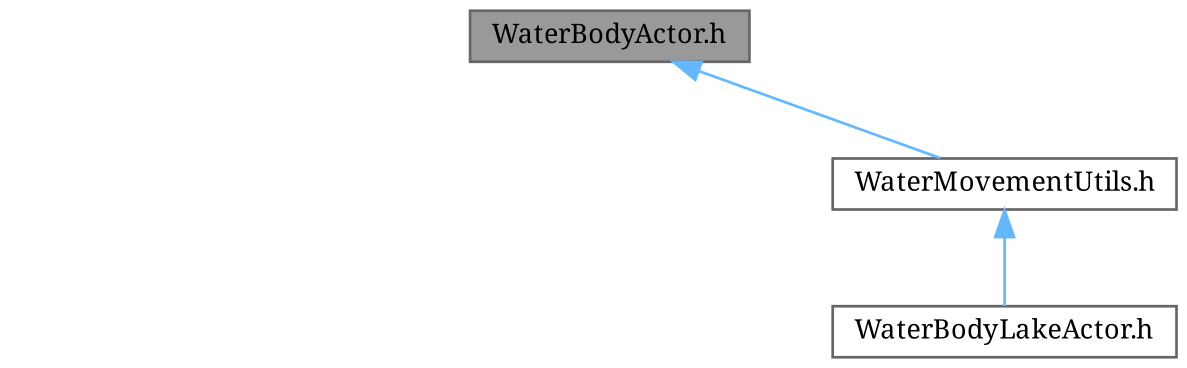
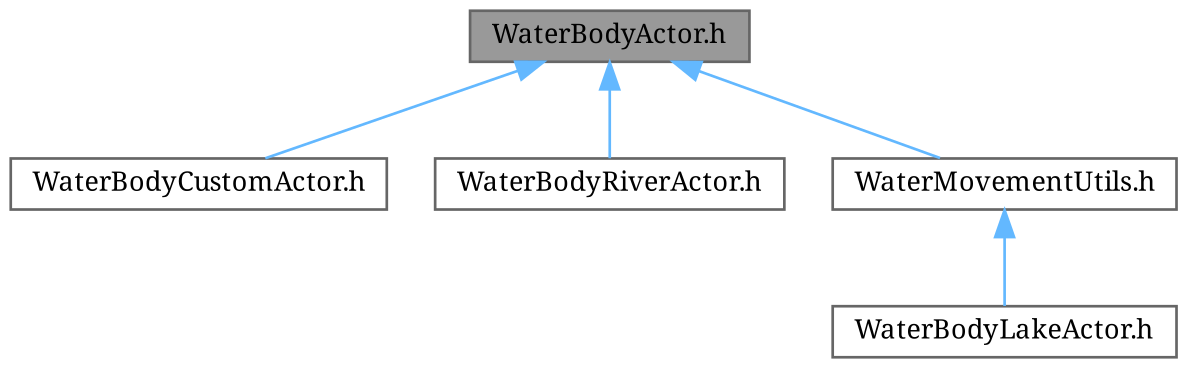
none -> (199, 184)
none -> (610, 184)
